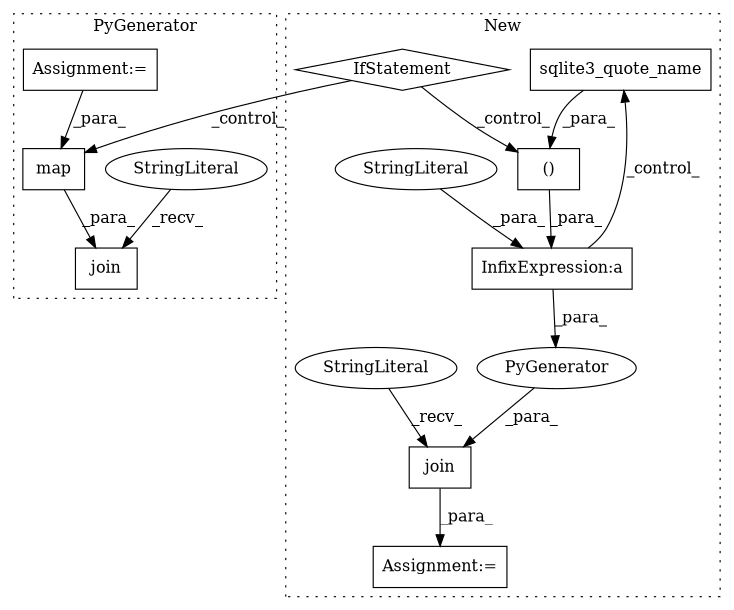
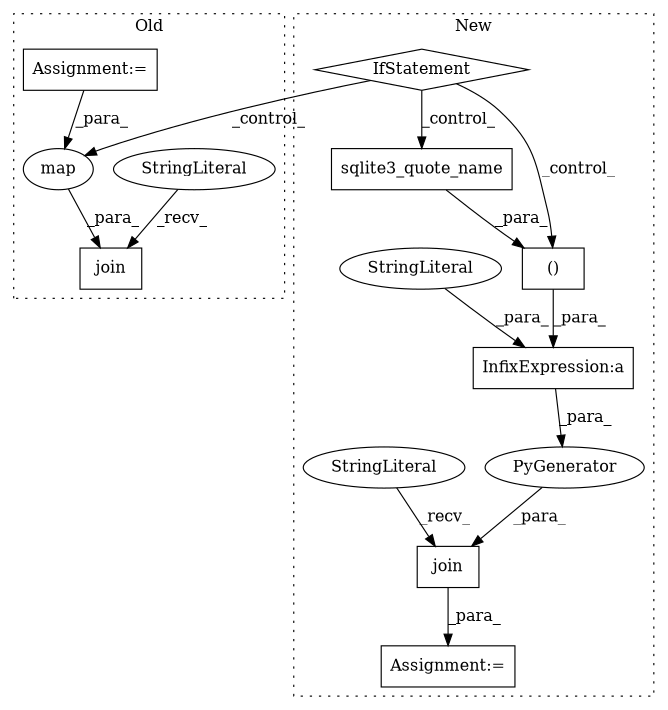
(145, 27) -> (149, 27)
(54, 169) -> (58, 169)
(623, 180) -> (422, 114)
